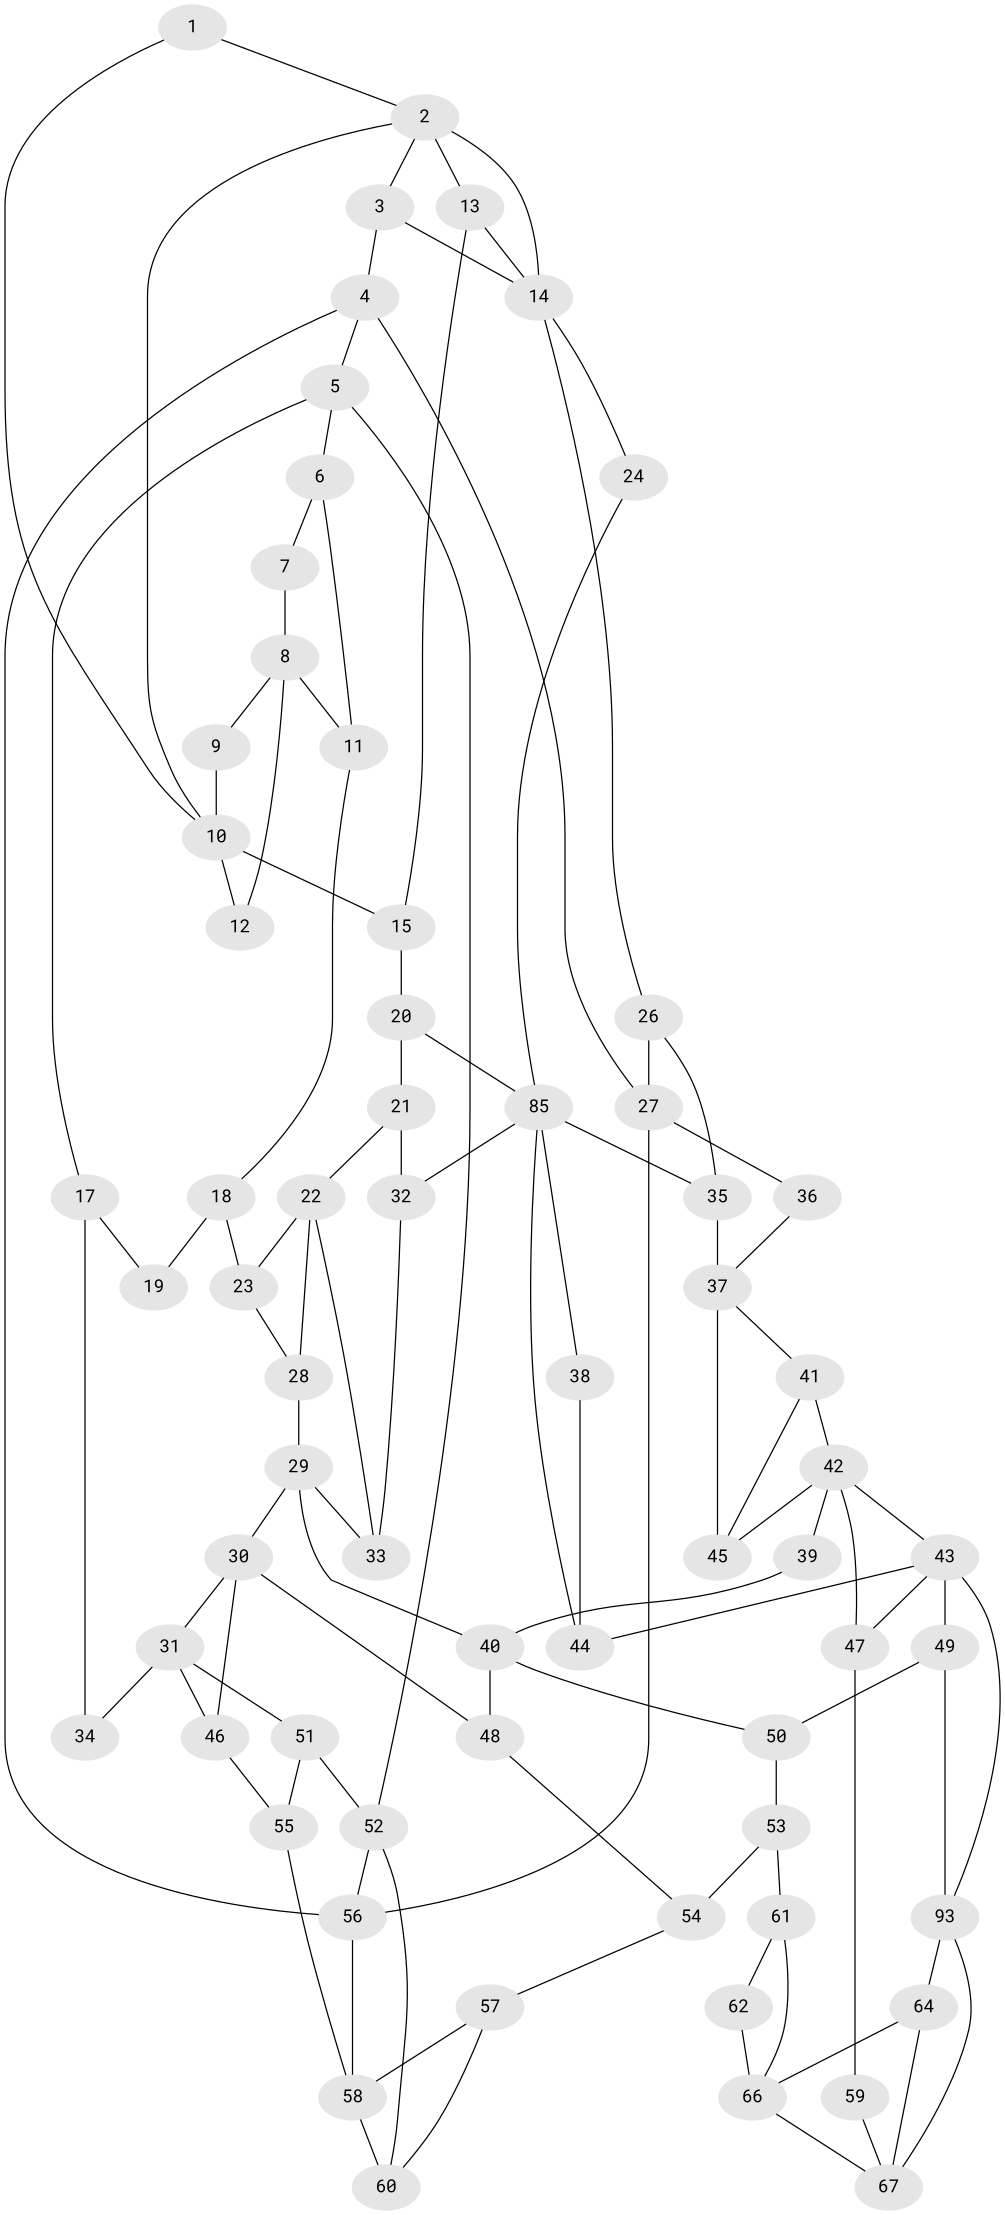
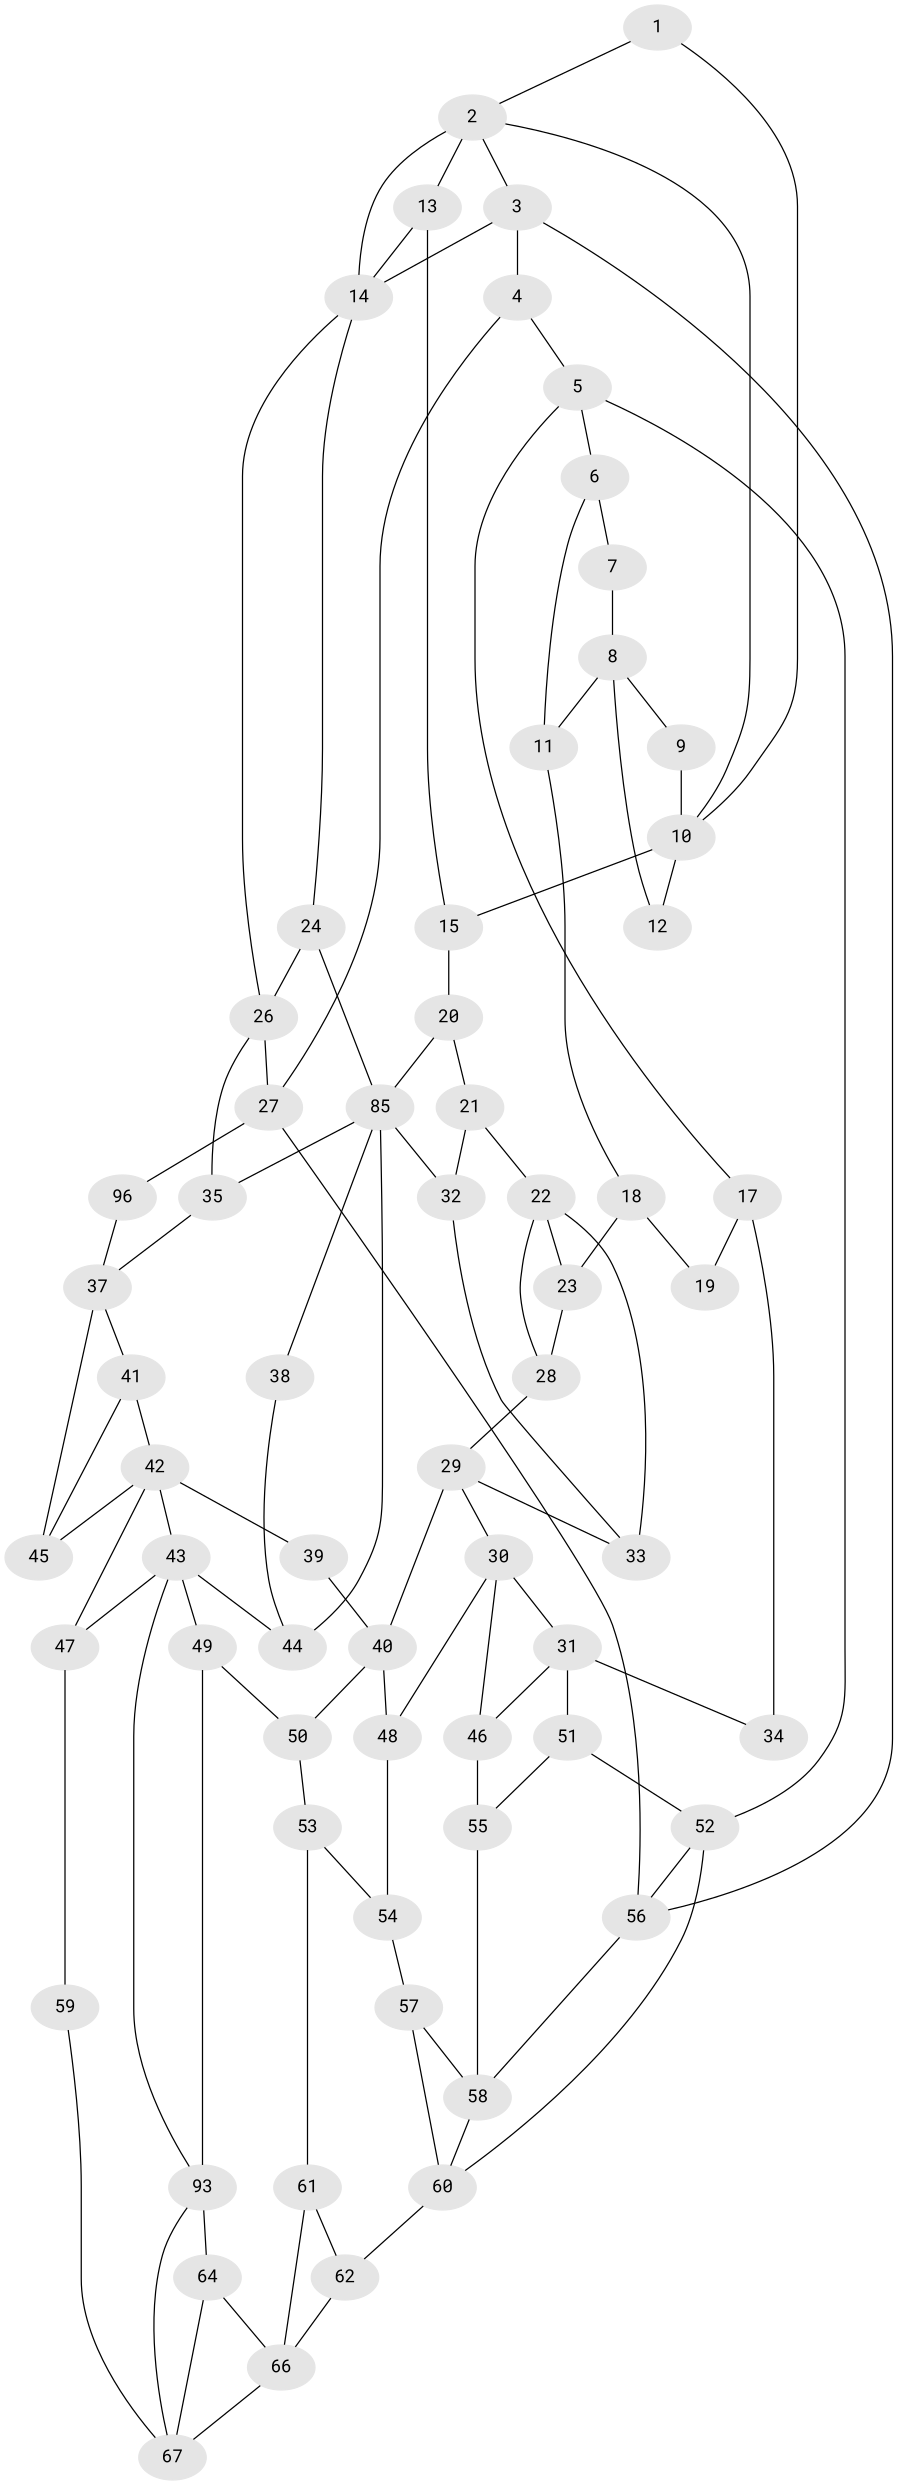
none -> (287, 973)
(5, 1141) -> (892, 1059)
(808, 1198) -> (122, 1198)
none -> (394, 2233)
